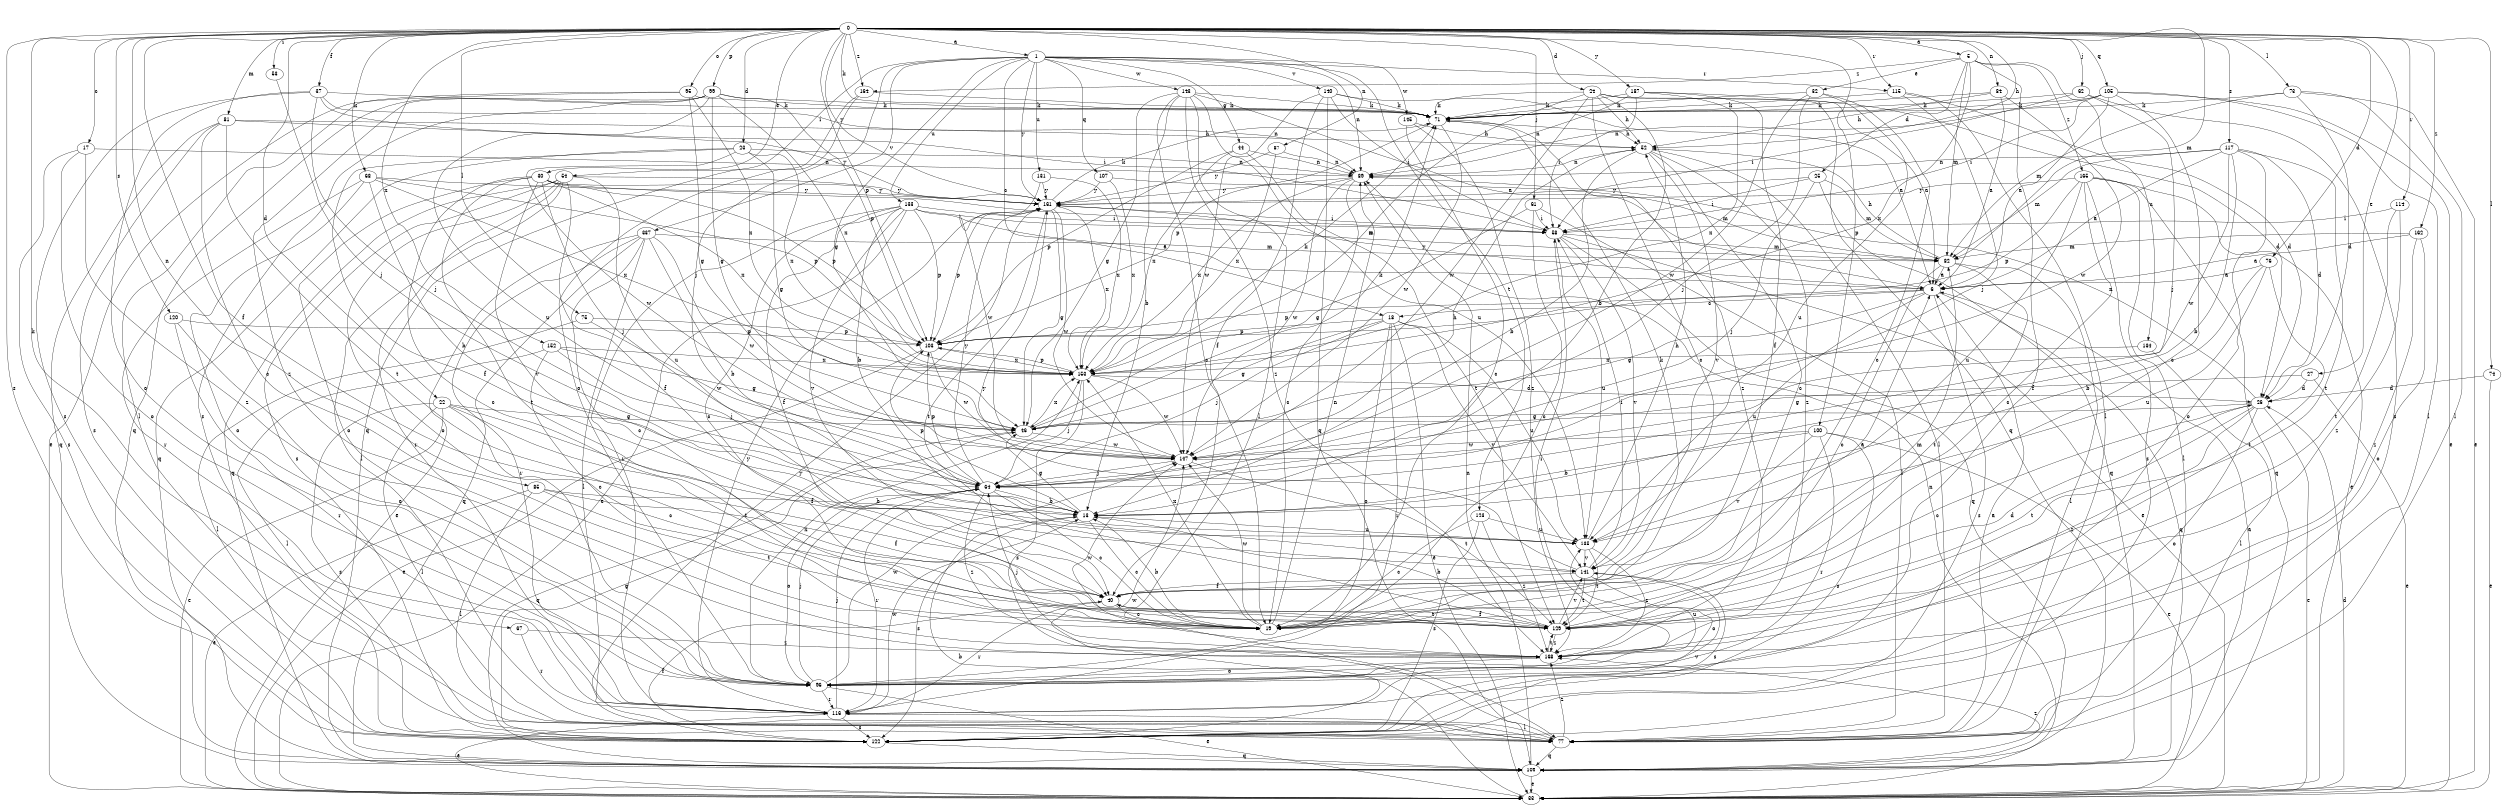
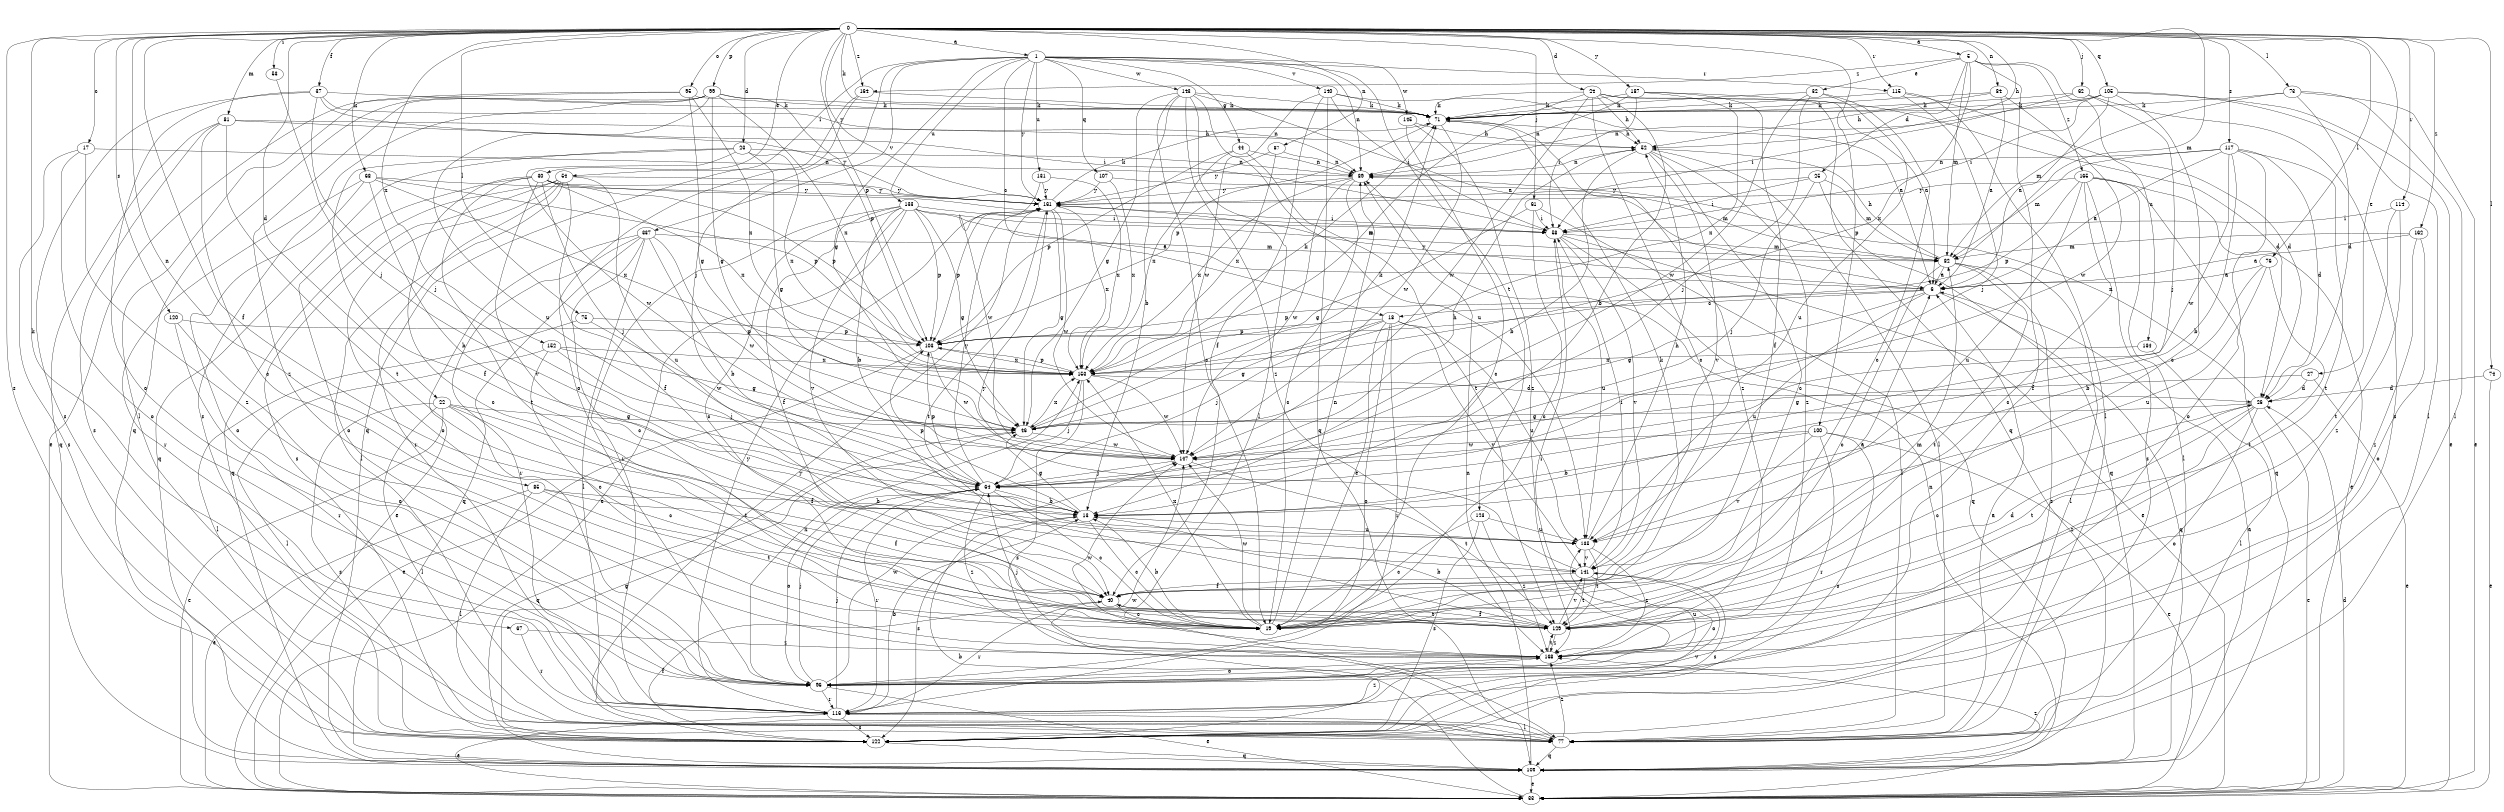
(2358, 148) -> (2358, 148)
none -> (961, 318)
(1431, 553) -> (1351, 481)
(894, 615) -> (894, 615)
(1551, 696) -> (1731, 690)
none -> (1199, 712)
